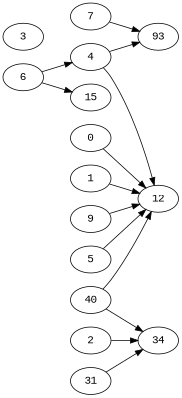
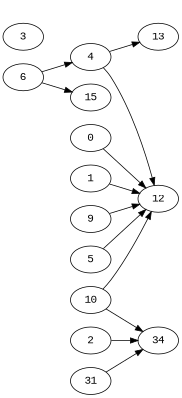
(91, 16) -> none
(158, 37) -> (158, 37)
(91, 300) -> (91, 300)
